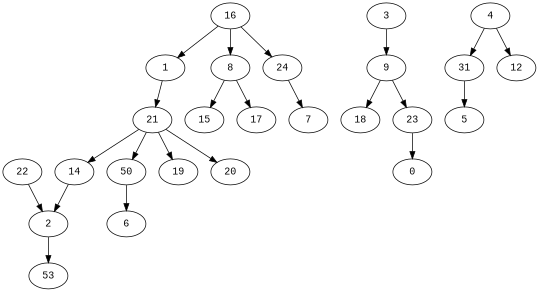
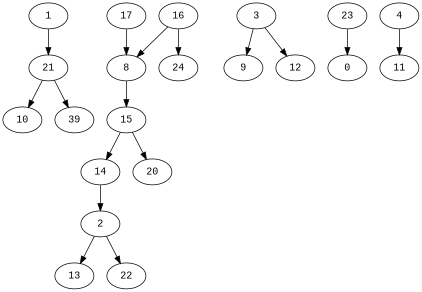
(502, 39) -> (274, 39)
(201, 40) -> none
(464, 68) -> (399, 68)
(242, 91) -> (126, 38)
(398, 91) -> none
(308, 120) -> none
(360, 120) -> none
(464, 120) -> none
(116, 144) -> (115, 143)
(188, 144) -> (138, 143)
(126, 172) -> (22, 120)
(178, 172) -> (74, 120)
(34, 195) -> (112, 247)
(126, 224) -> none
(48, 276) -> (74, 276)
